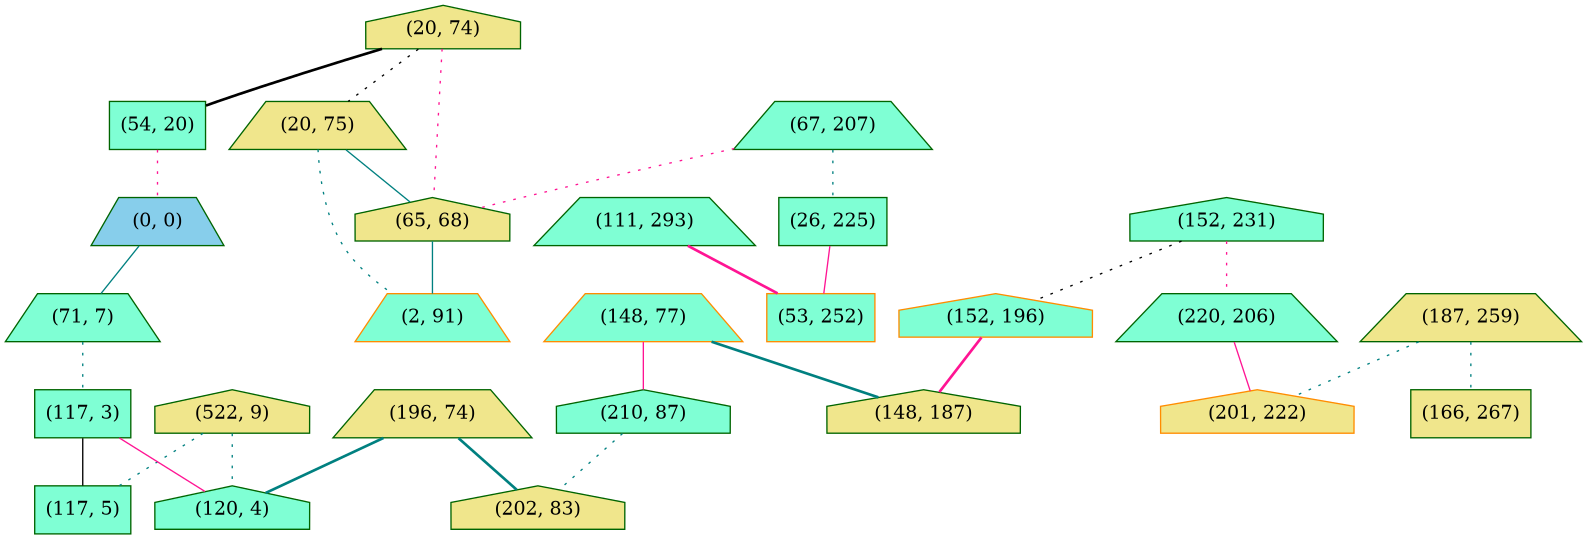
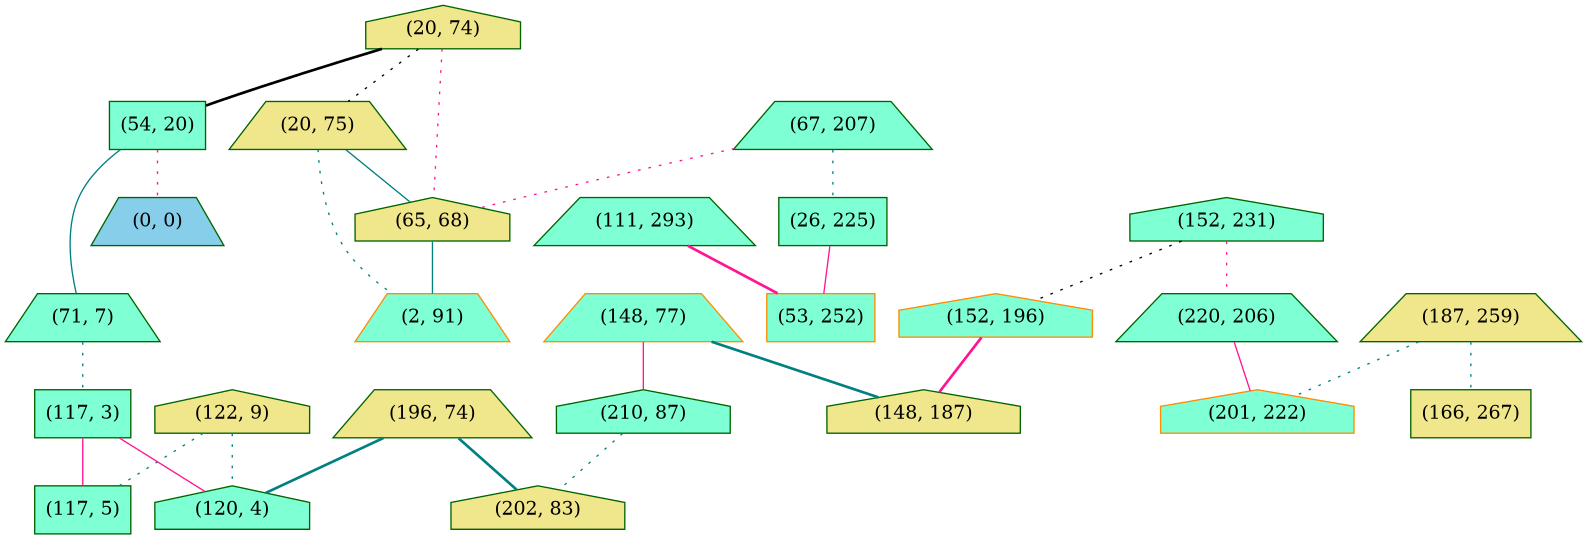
(120, 270) -> (74, 213)
(232, 414) -> (232, 414)
(1257, 414) -> (1257, 414)
(83, 462) -> (83, 462)
